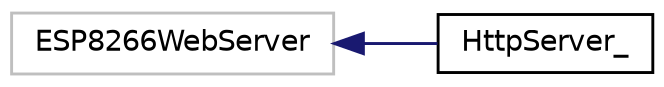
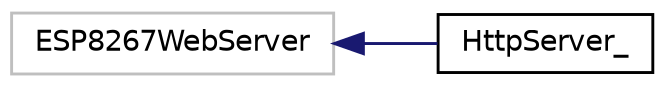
(173, 44) -> (173, 44)
